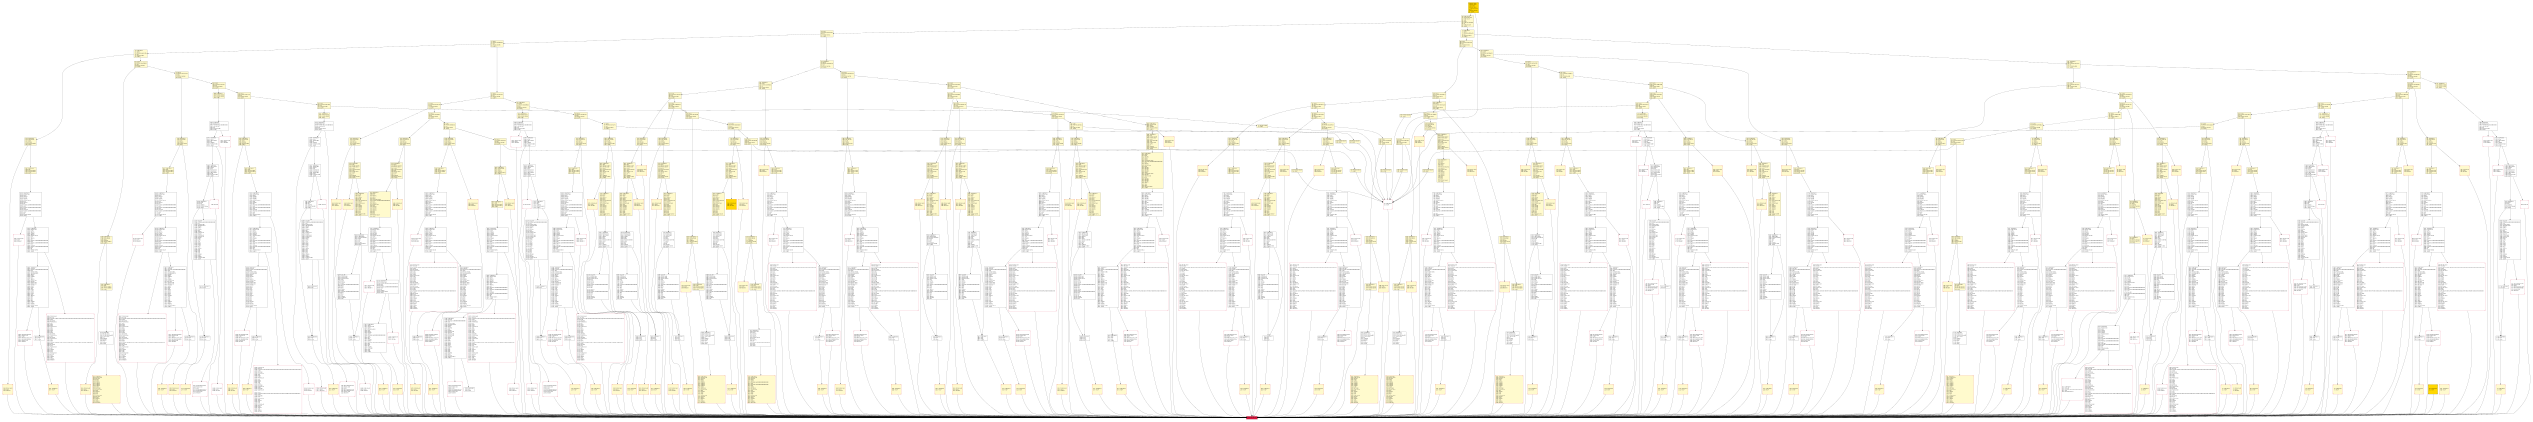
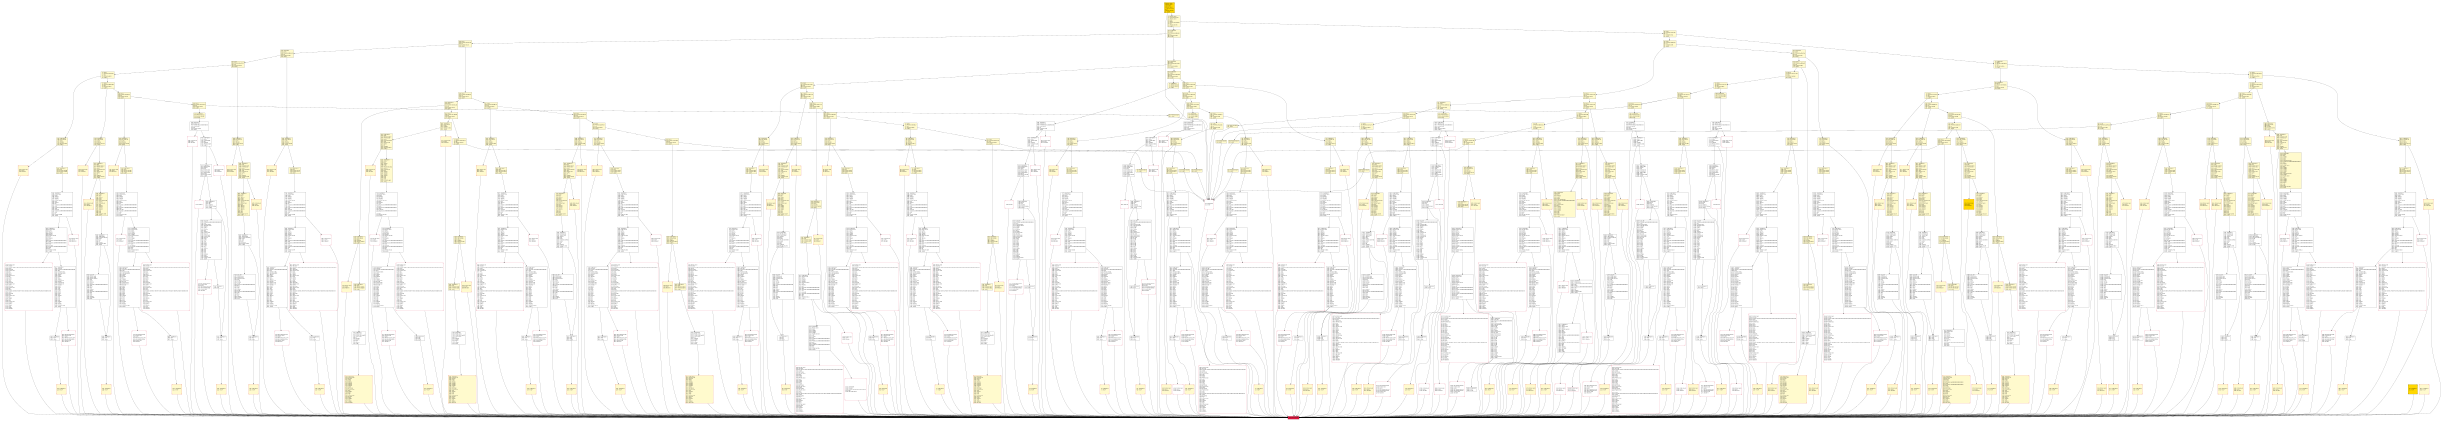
none -> (2277, 389)
